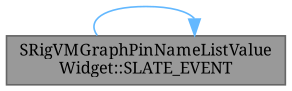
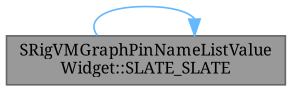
(146, 60) -> (146, 60)
